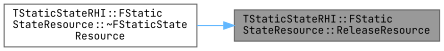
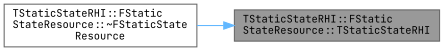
(337, 26) -> (337, 26)
